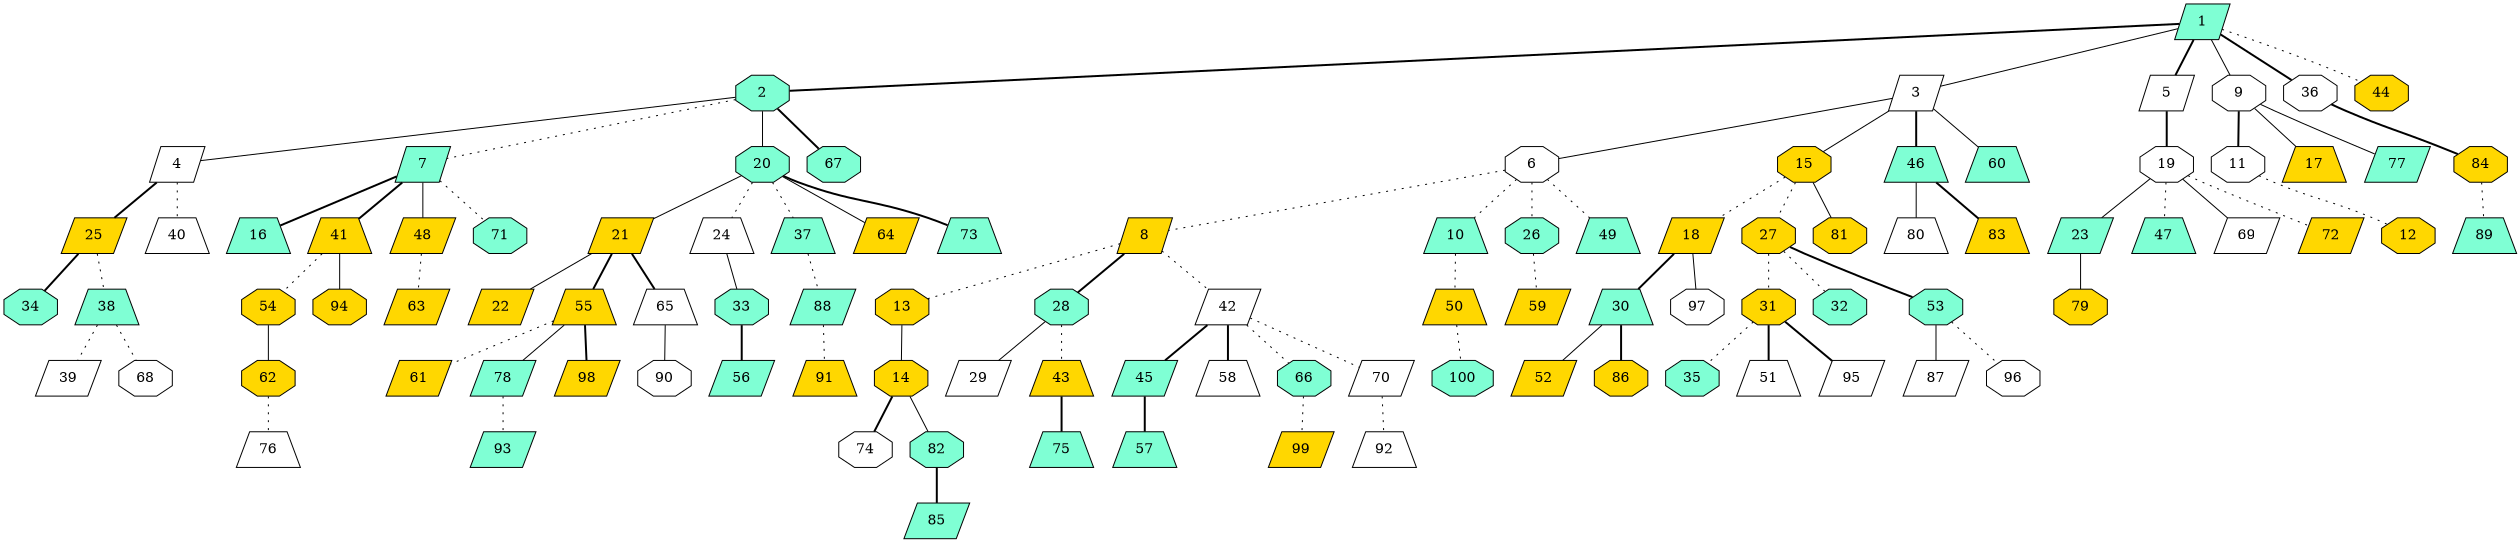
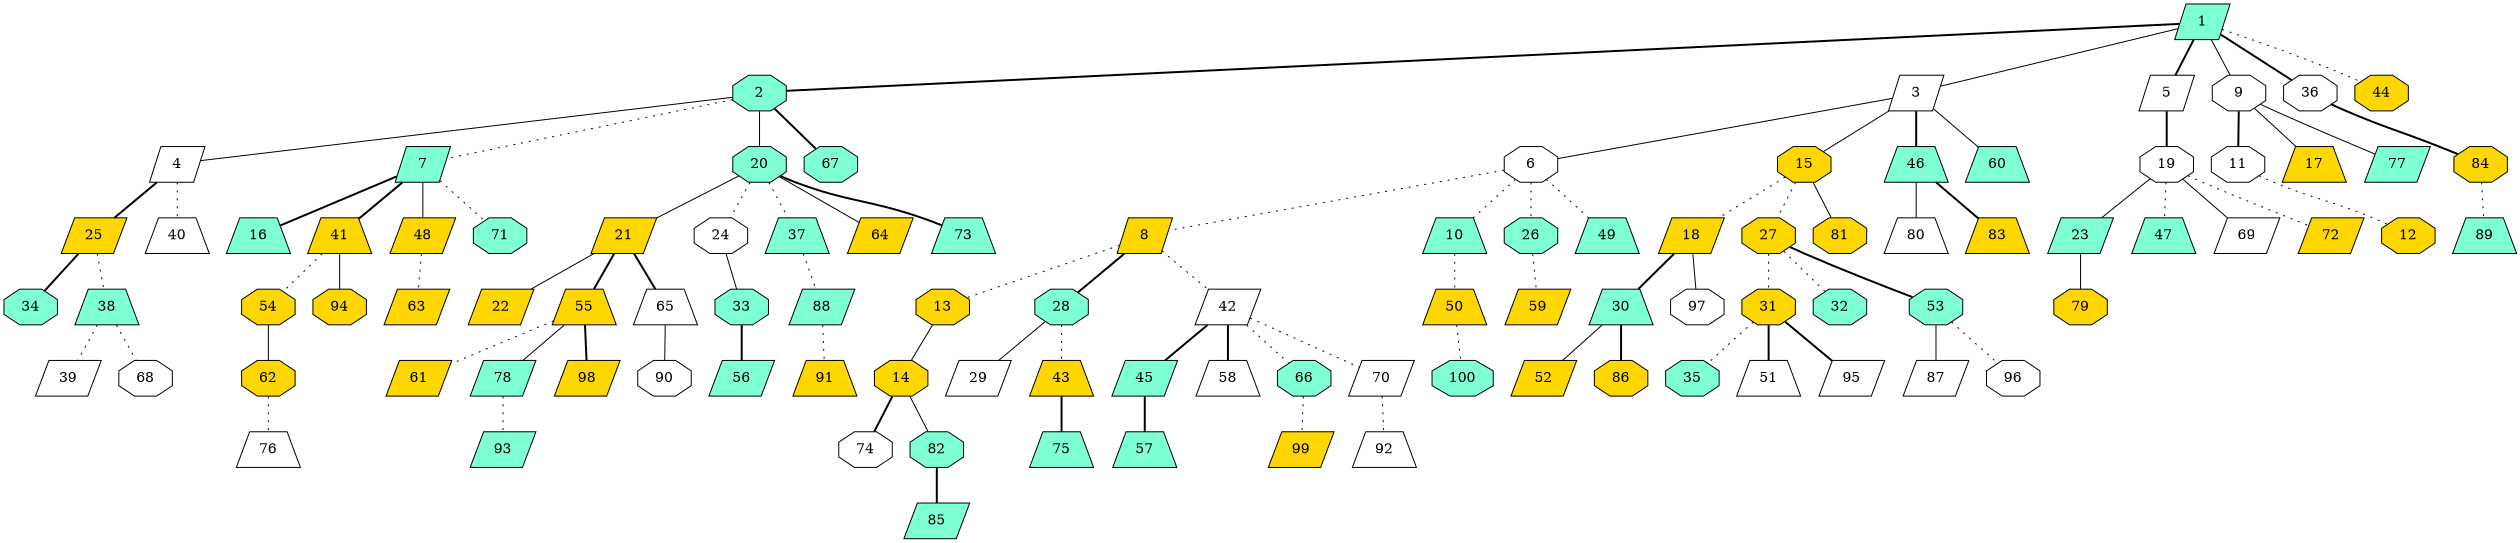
(722, 236) -> (721, 236)
